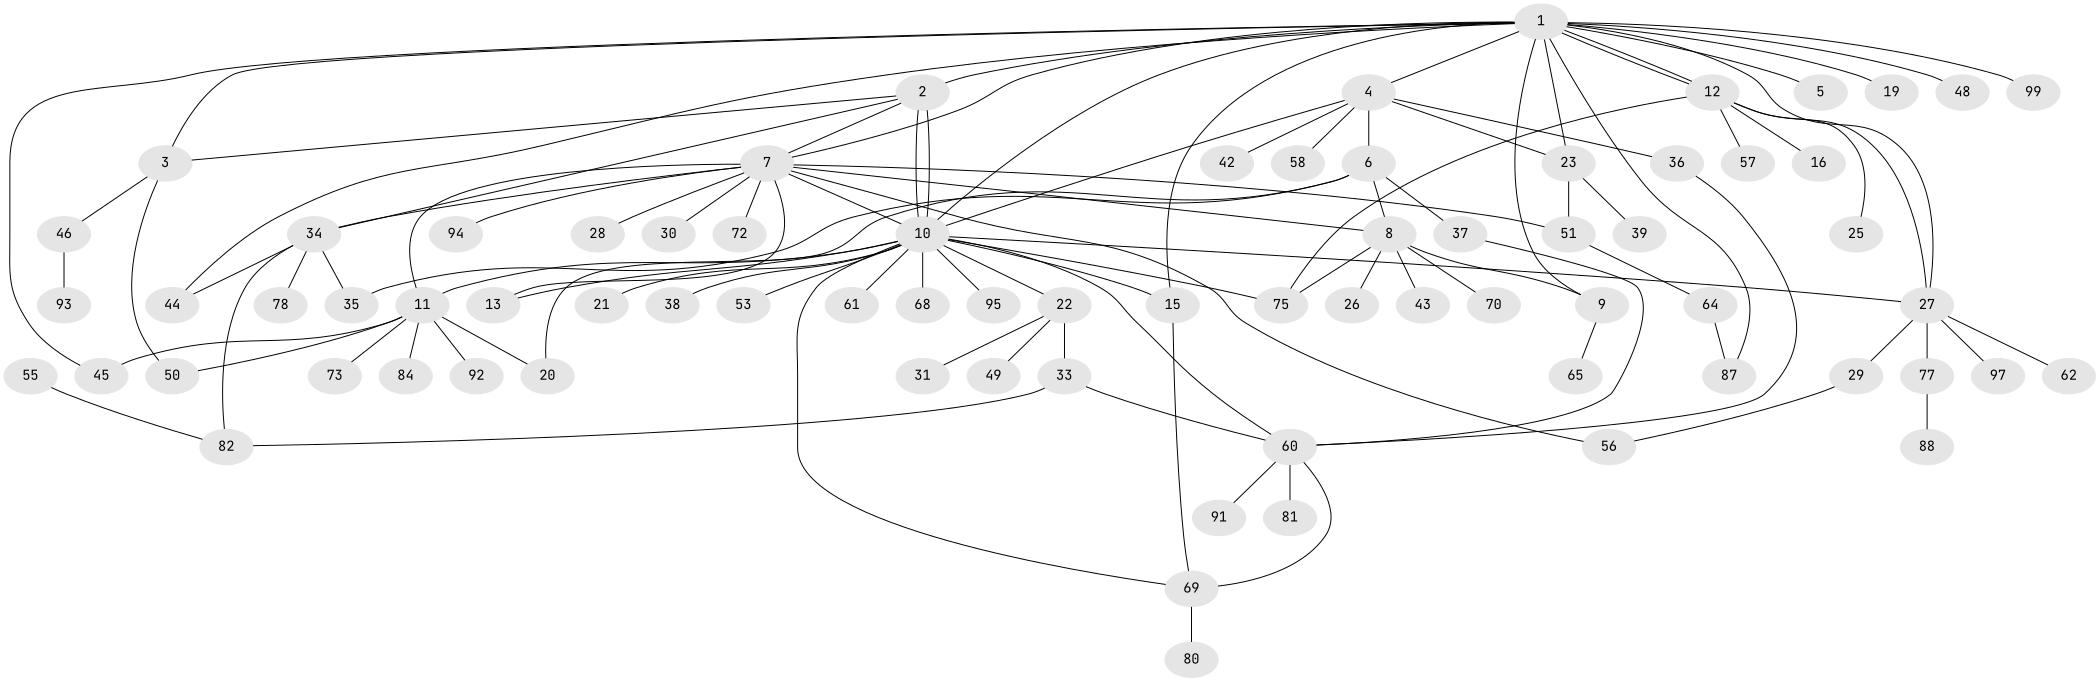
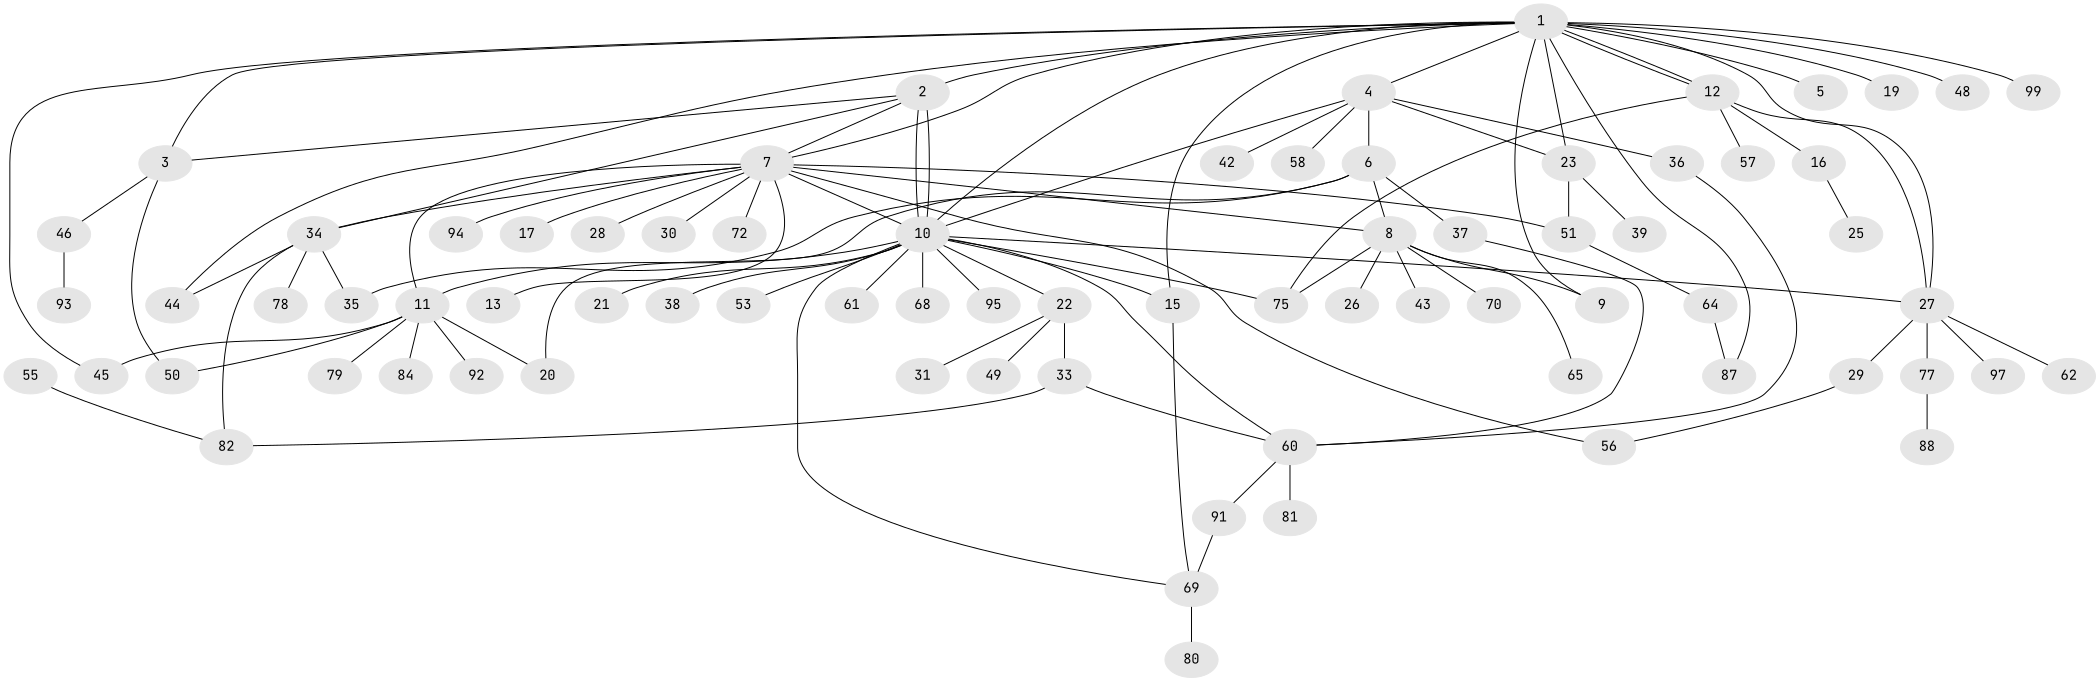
(1841, 132) -> (1838, 199)
none -> (527, 234)
(708, 269) -> none
(1589, 341) -> (1524, 284)
(335, 376) -> (335, 376)
(1312, 550) -> (1205, 553)
